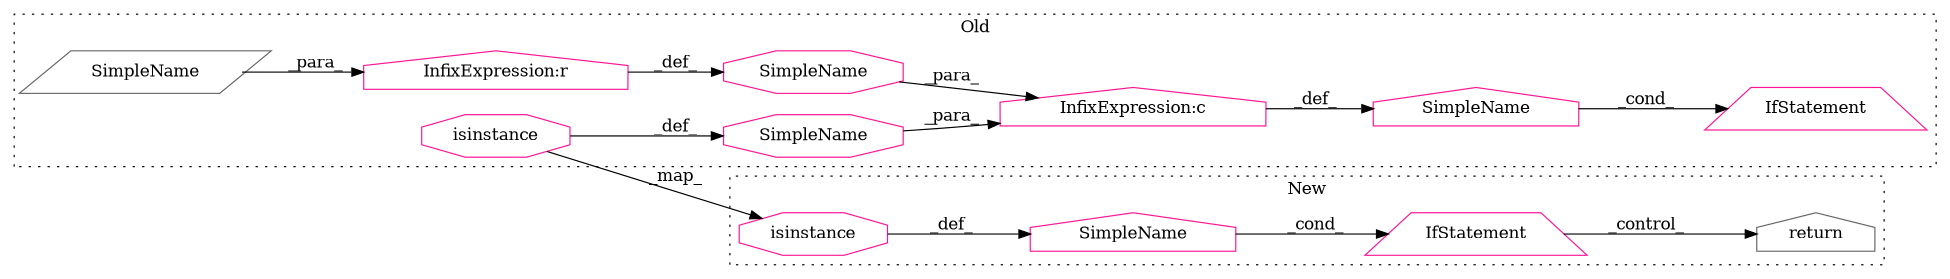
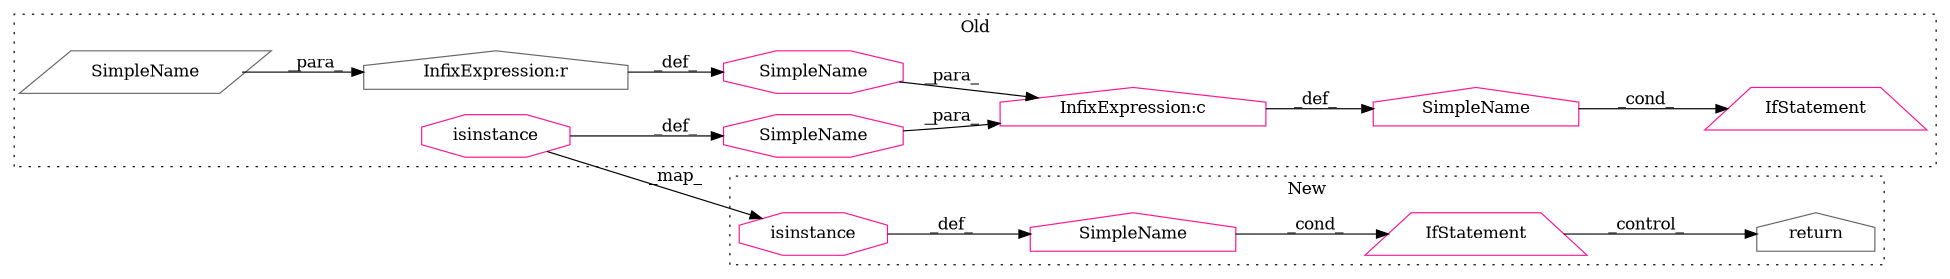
(496, 72) -> (496, 72)
